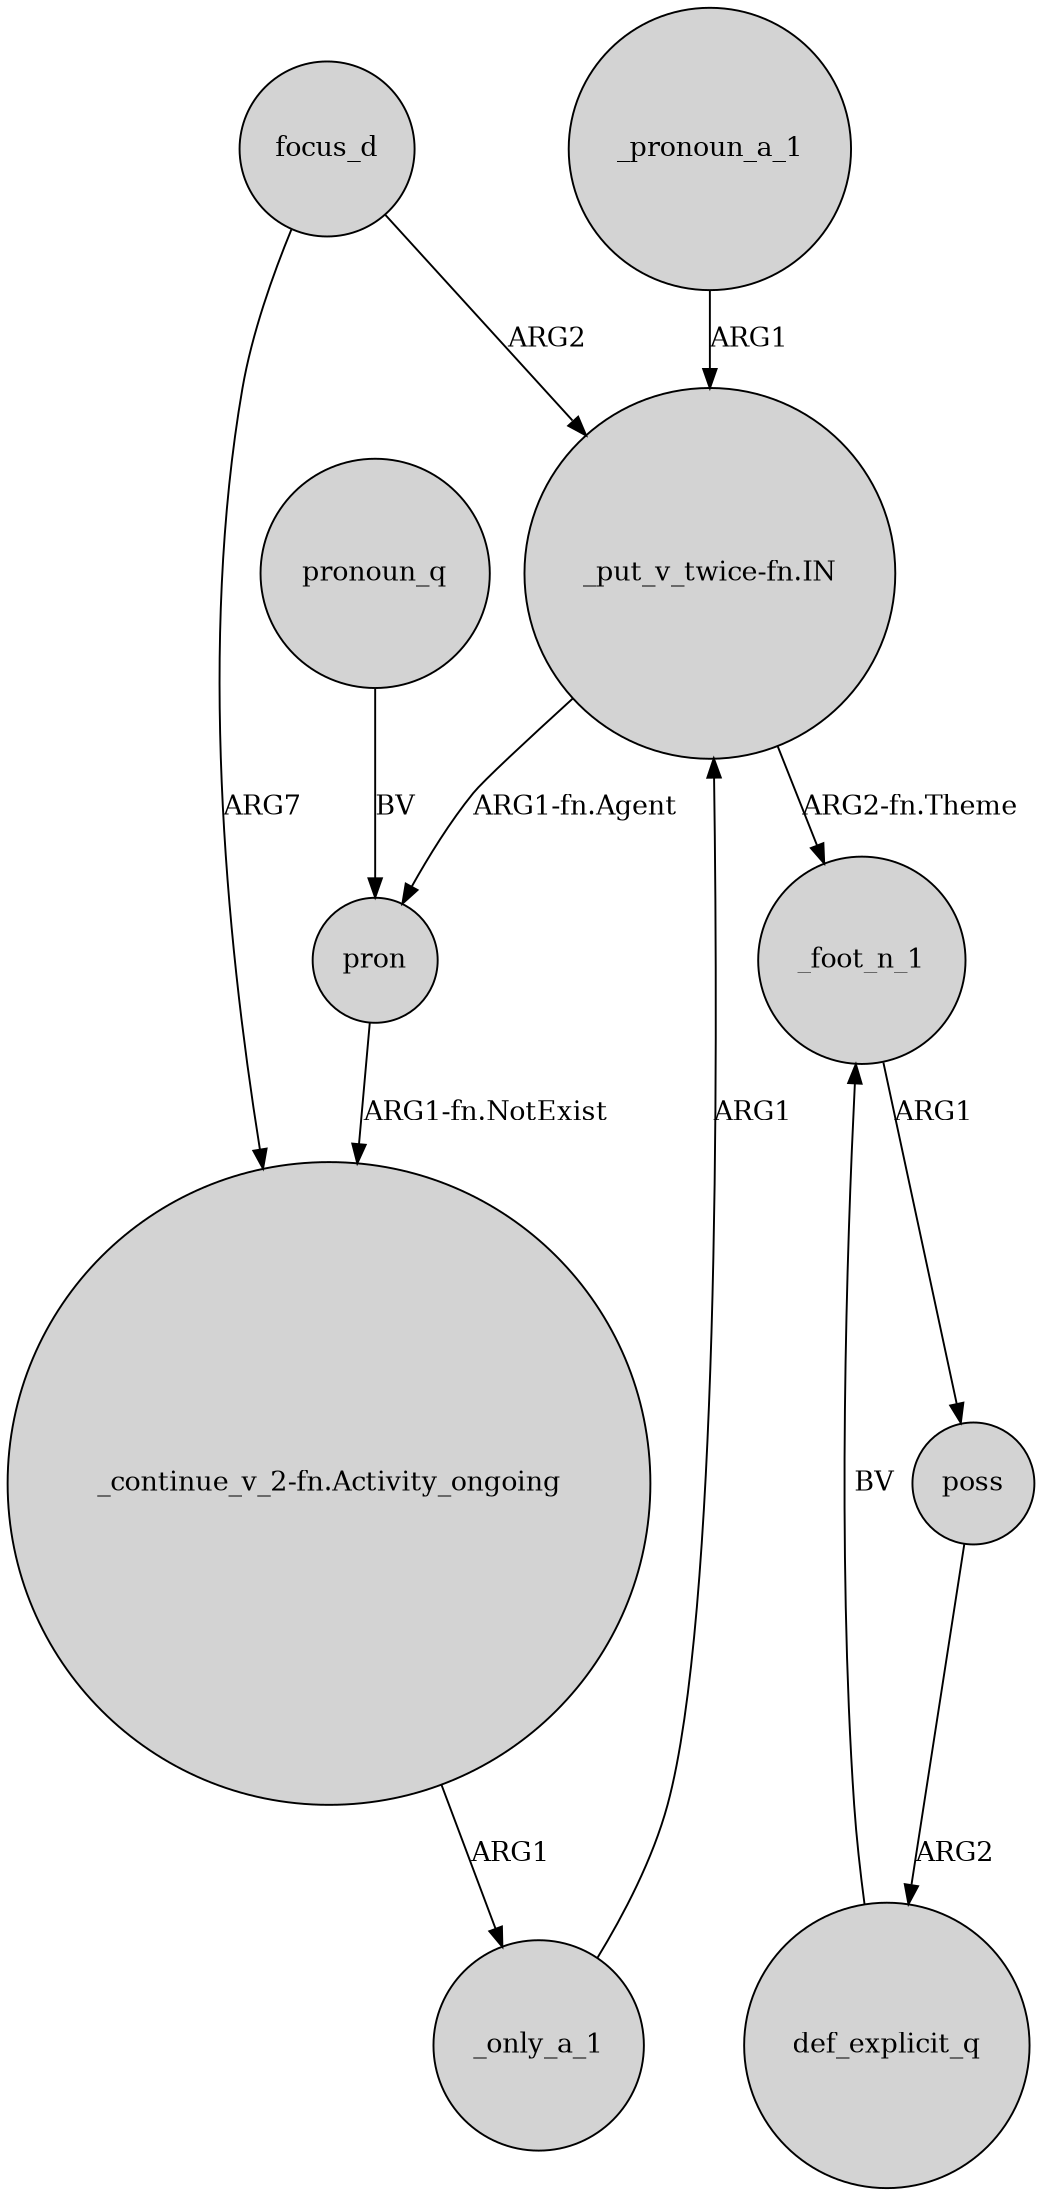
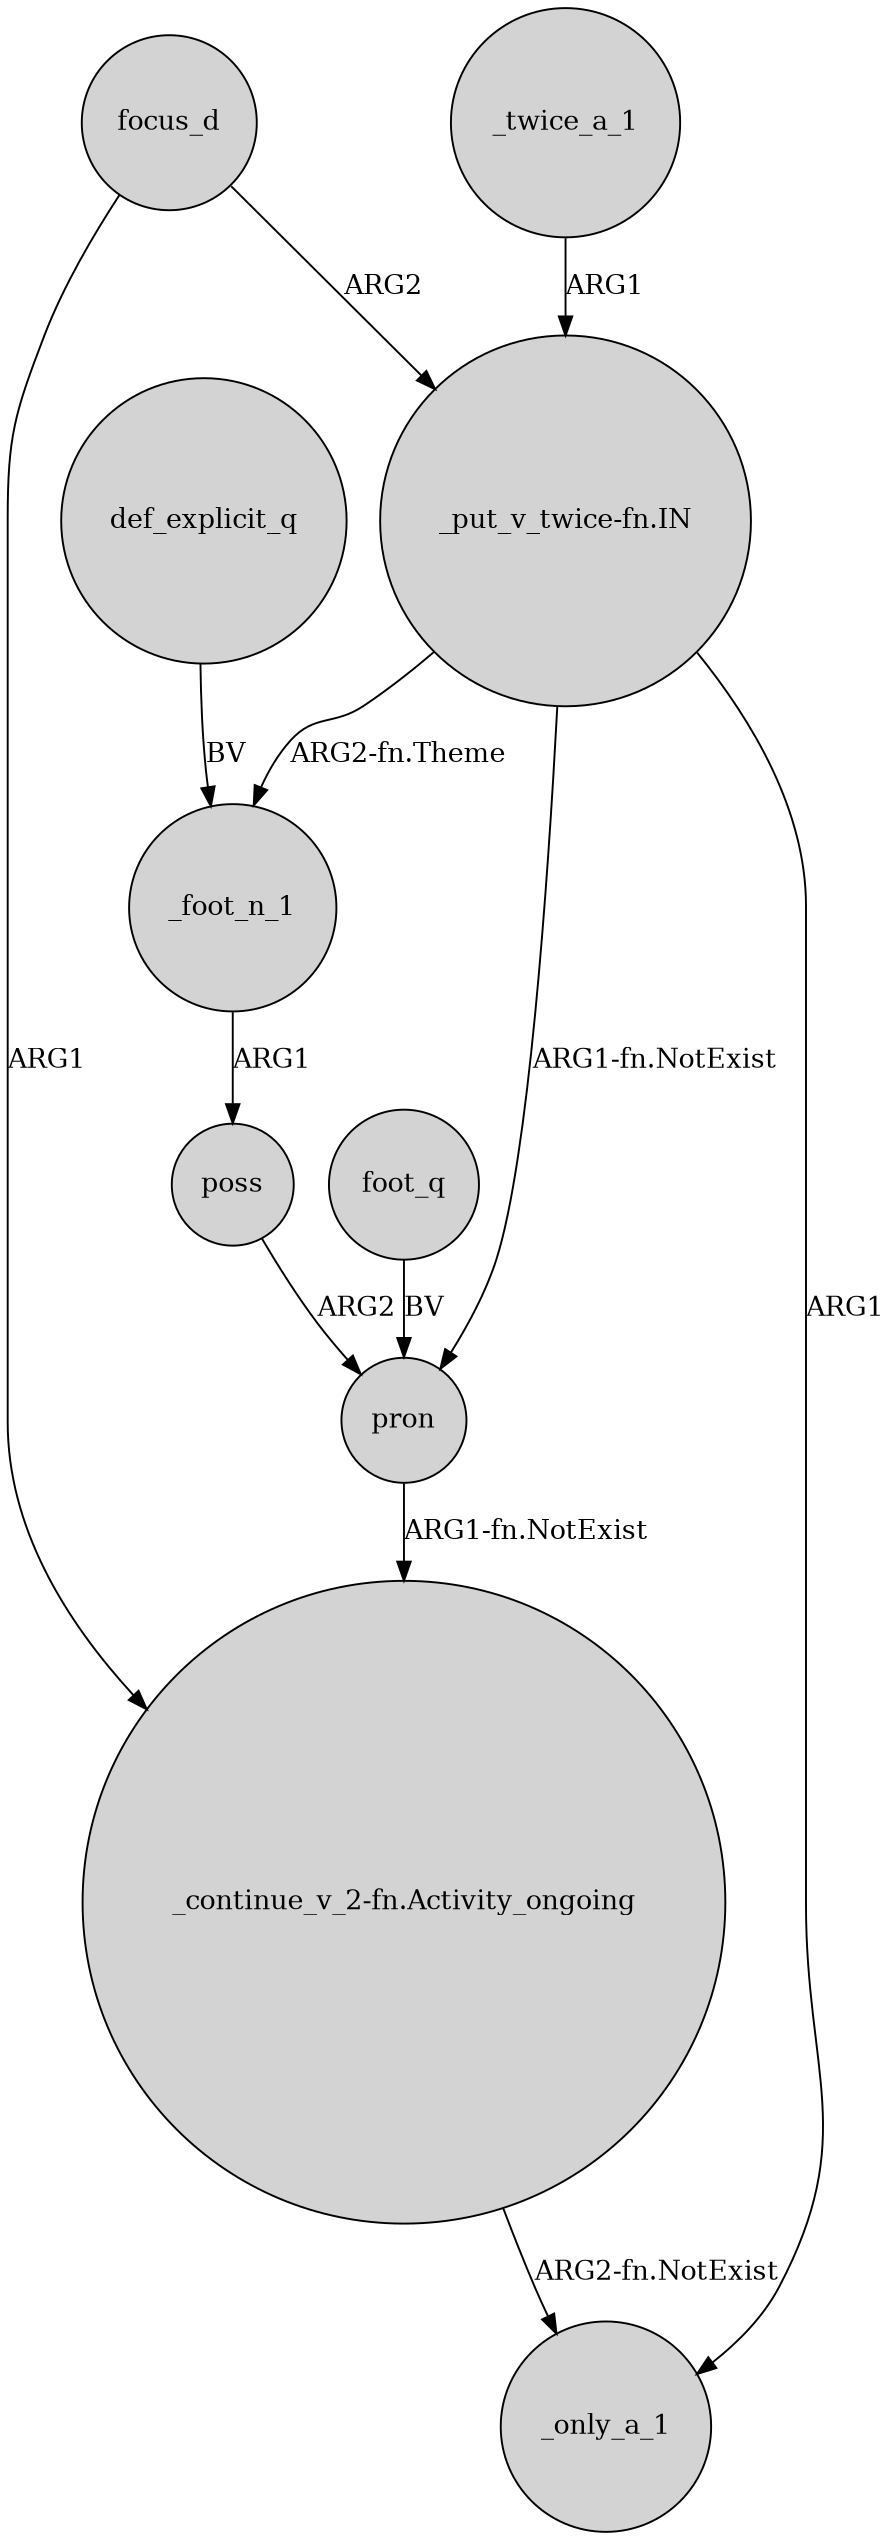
(710, 149) -> (566, 123)
(375, 573) -> (404, 1185)
(263, 807) -> (47, 1061)
(575, 807) -> (655, 1061)
(710, 1377) -> (806, 1511)
(938, 1714) -> (302, 1301)
(511, 1854) -> (657, 2273)
